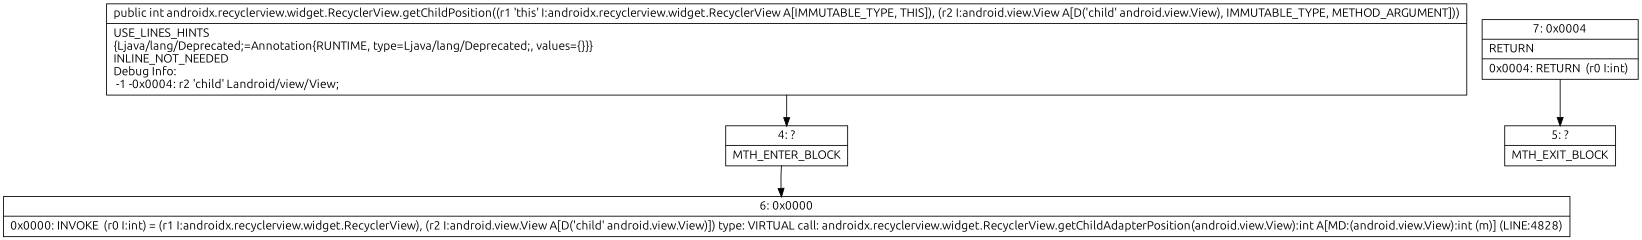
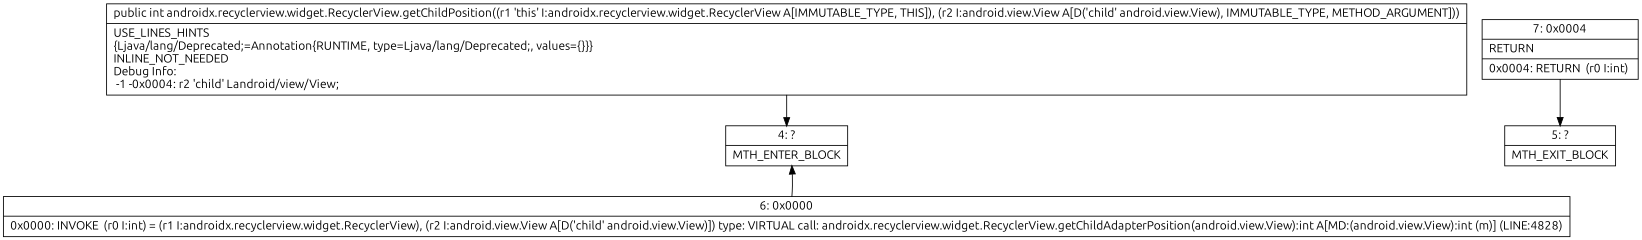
(781, 177) -> (792, 186)
